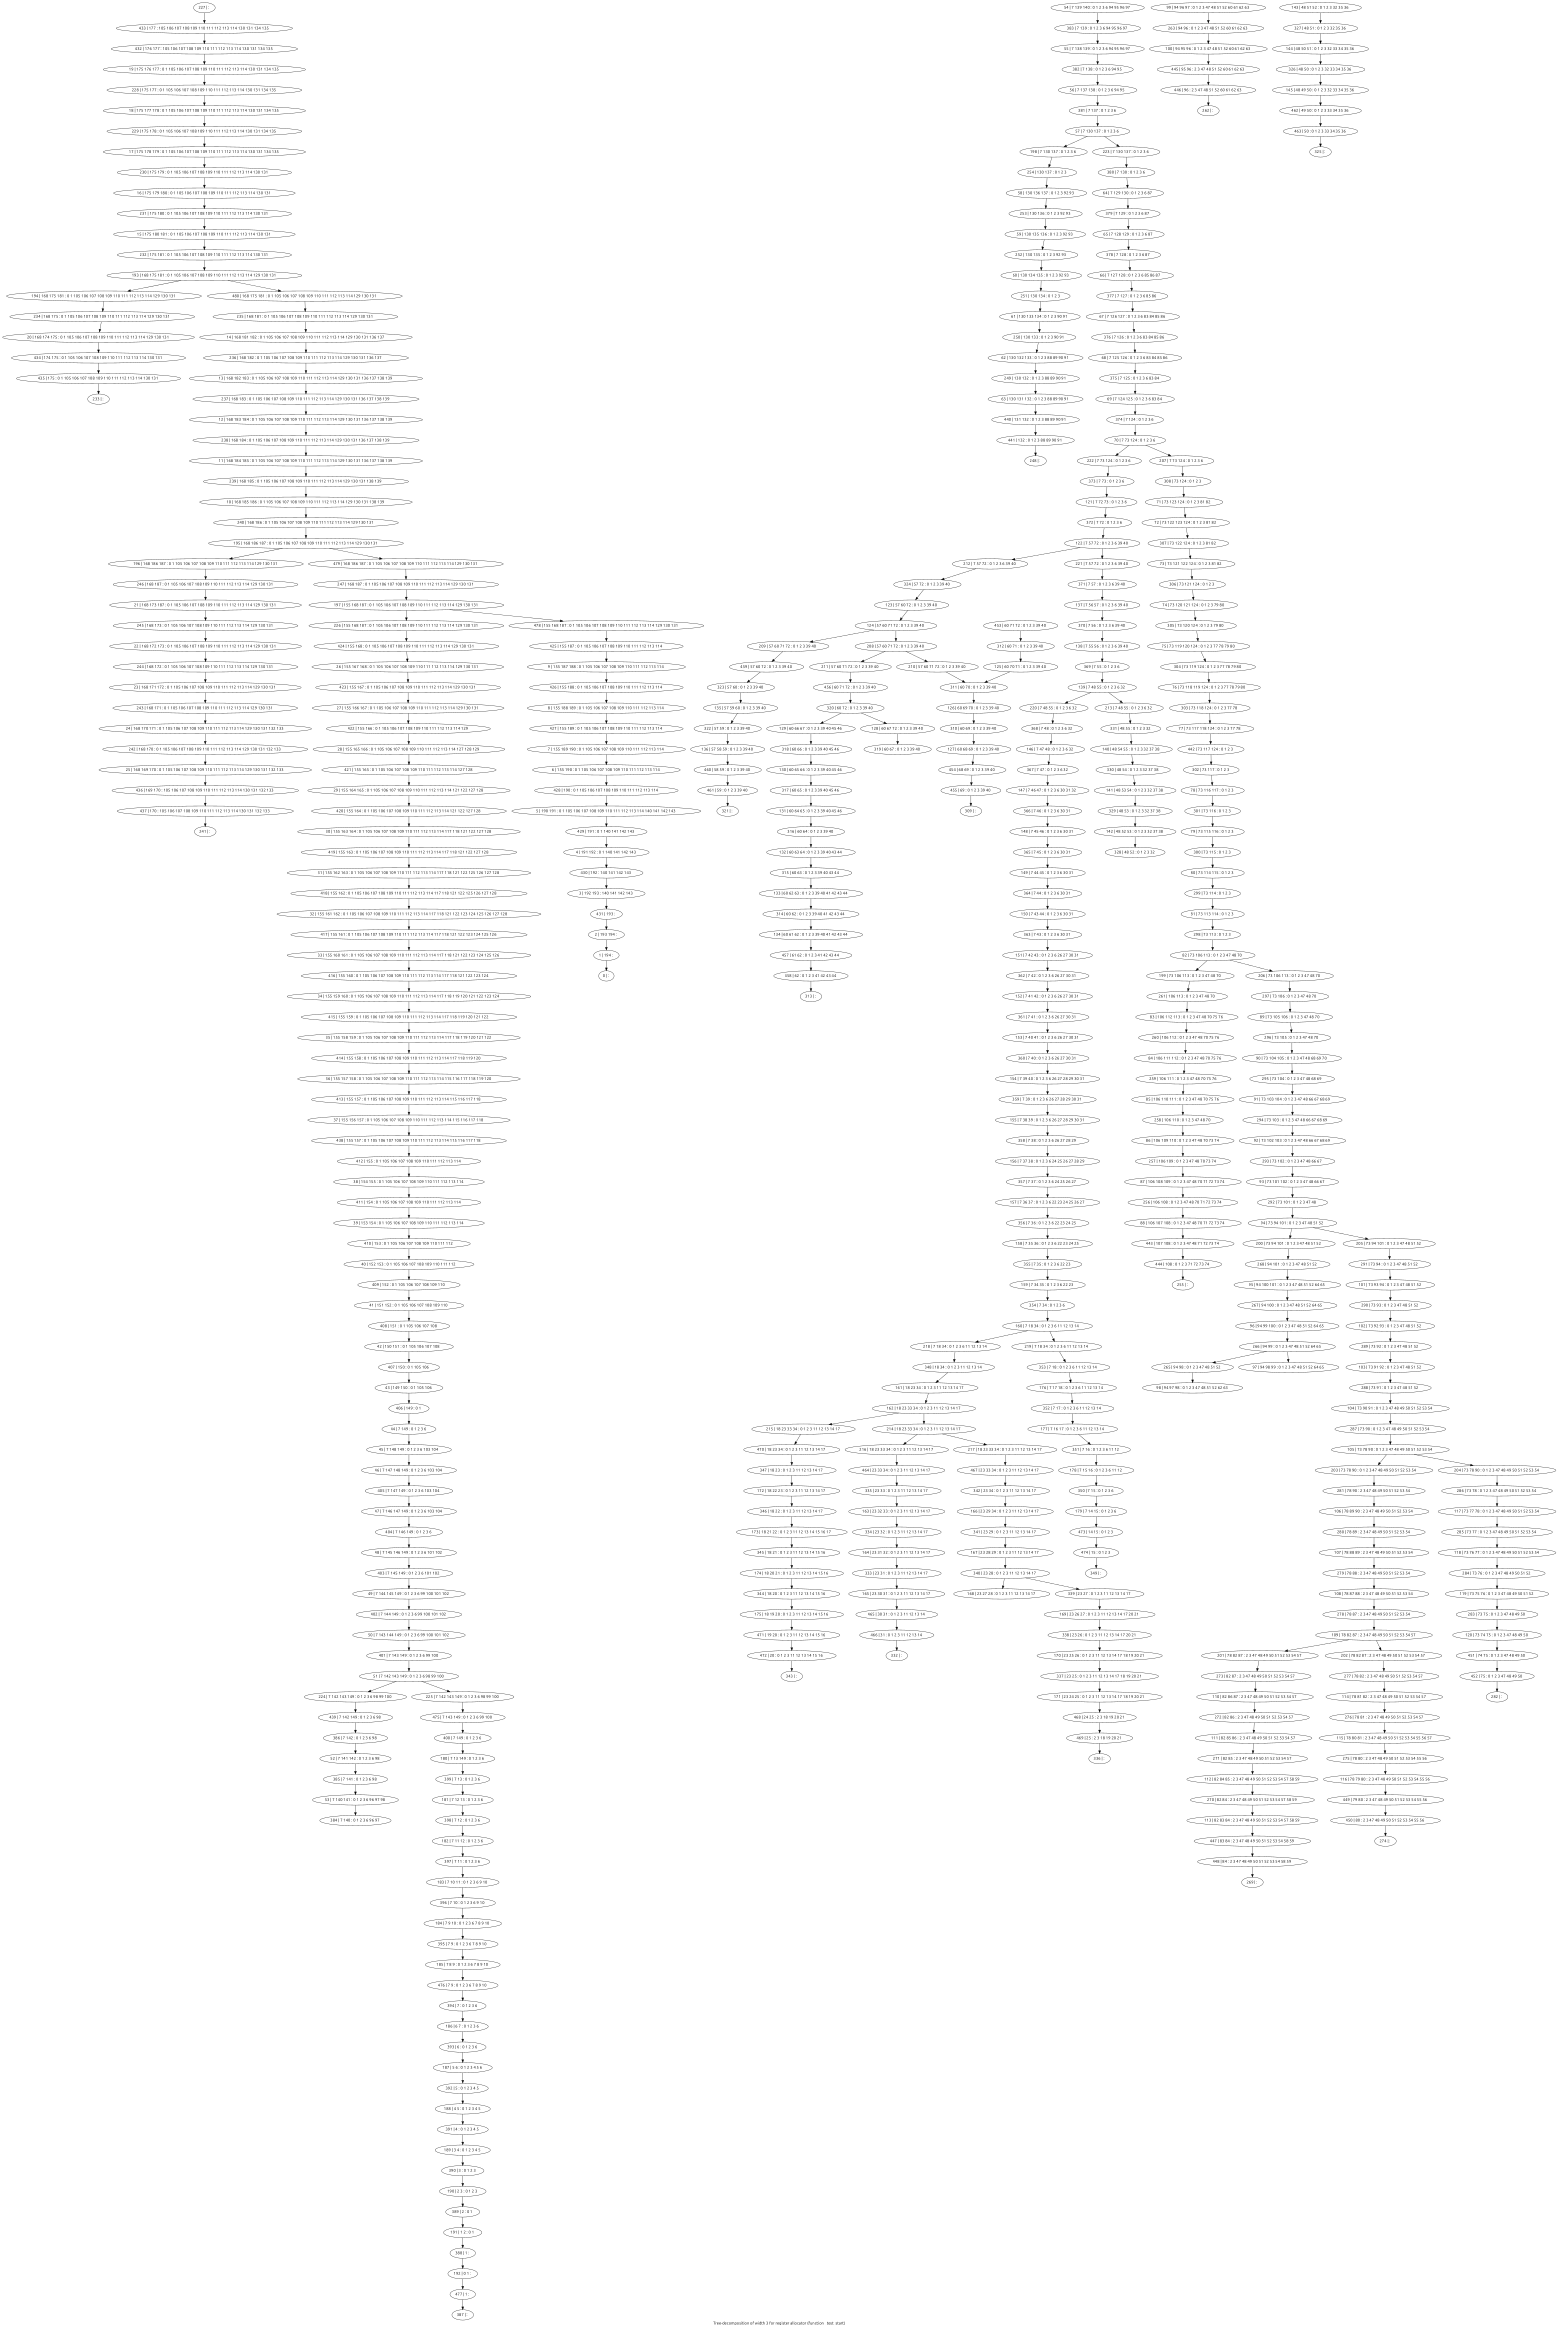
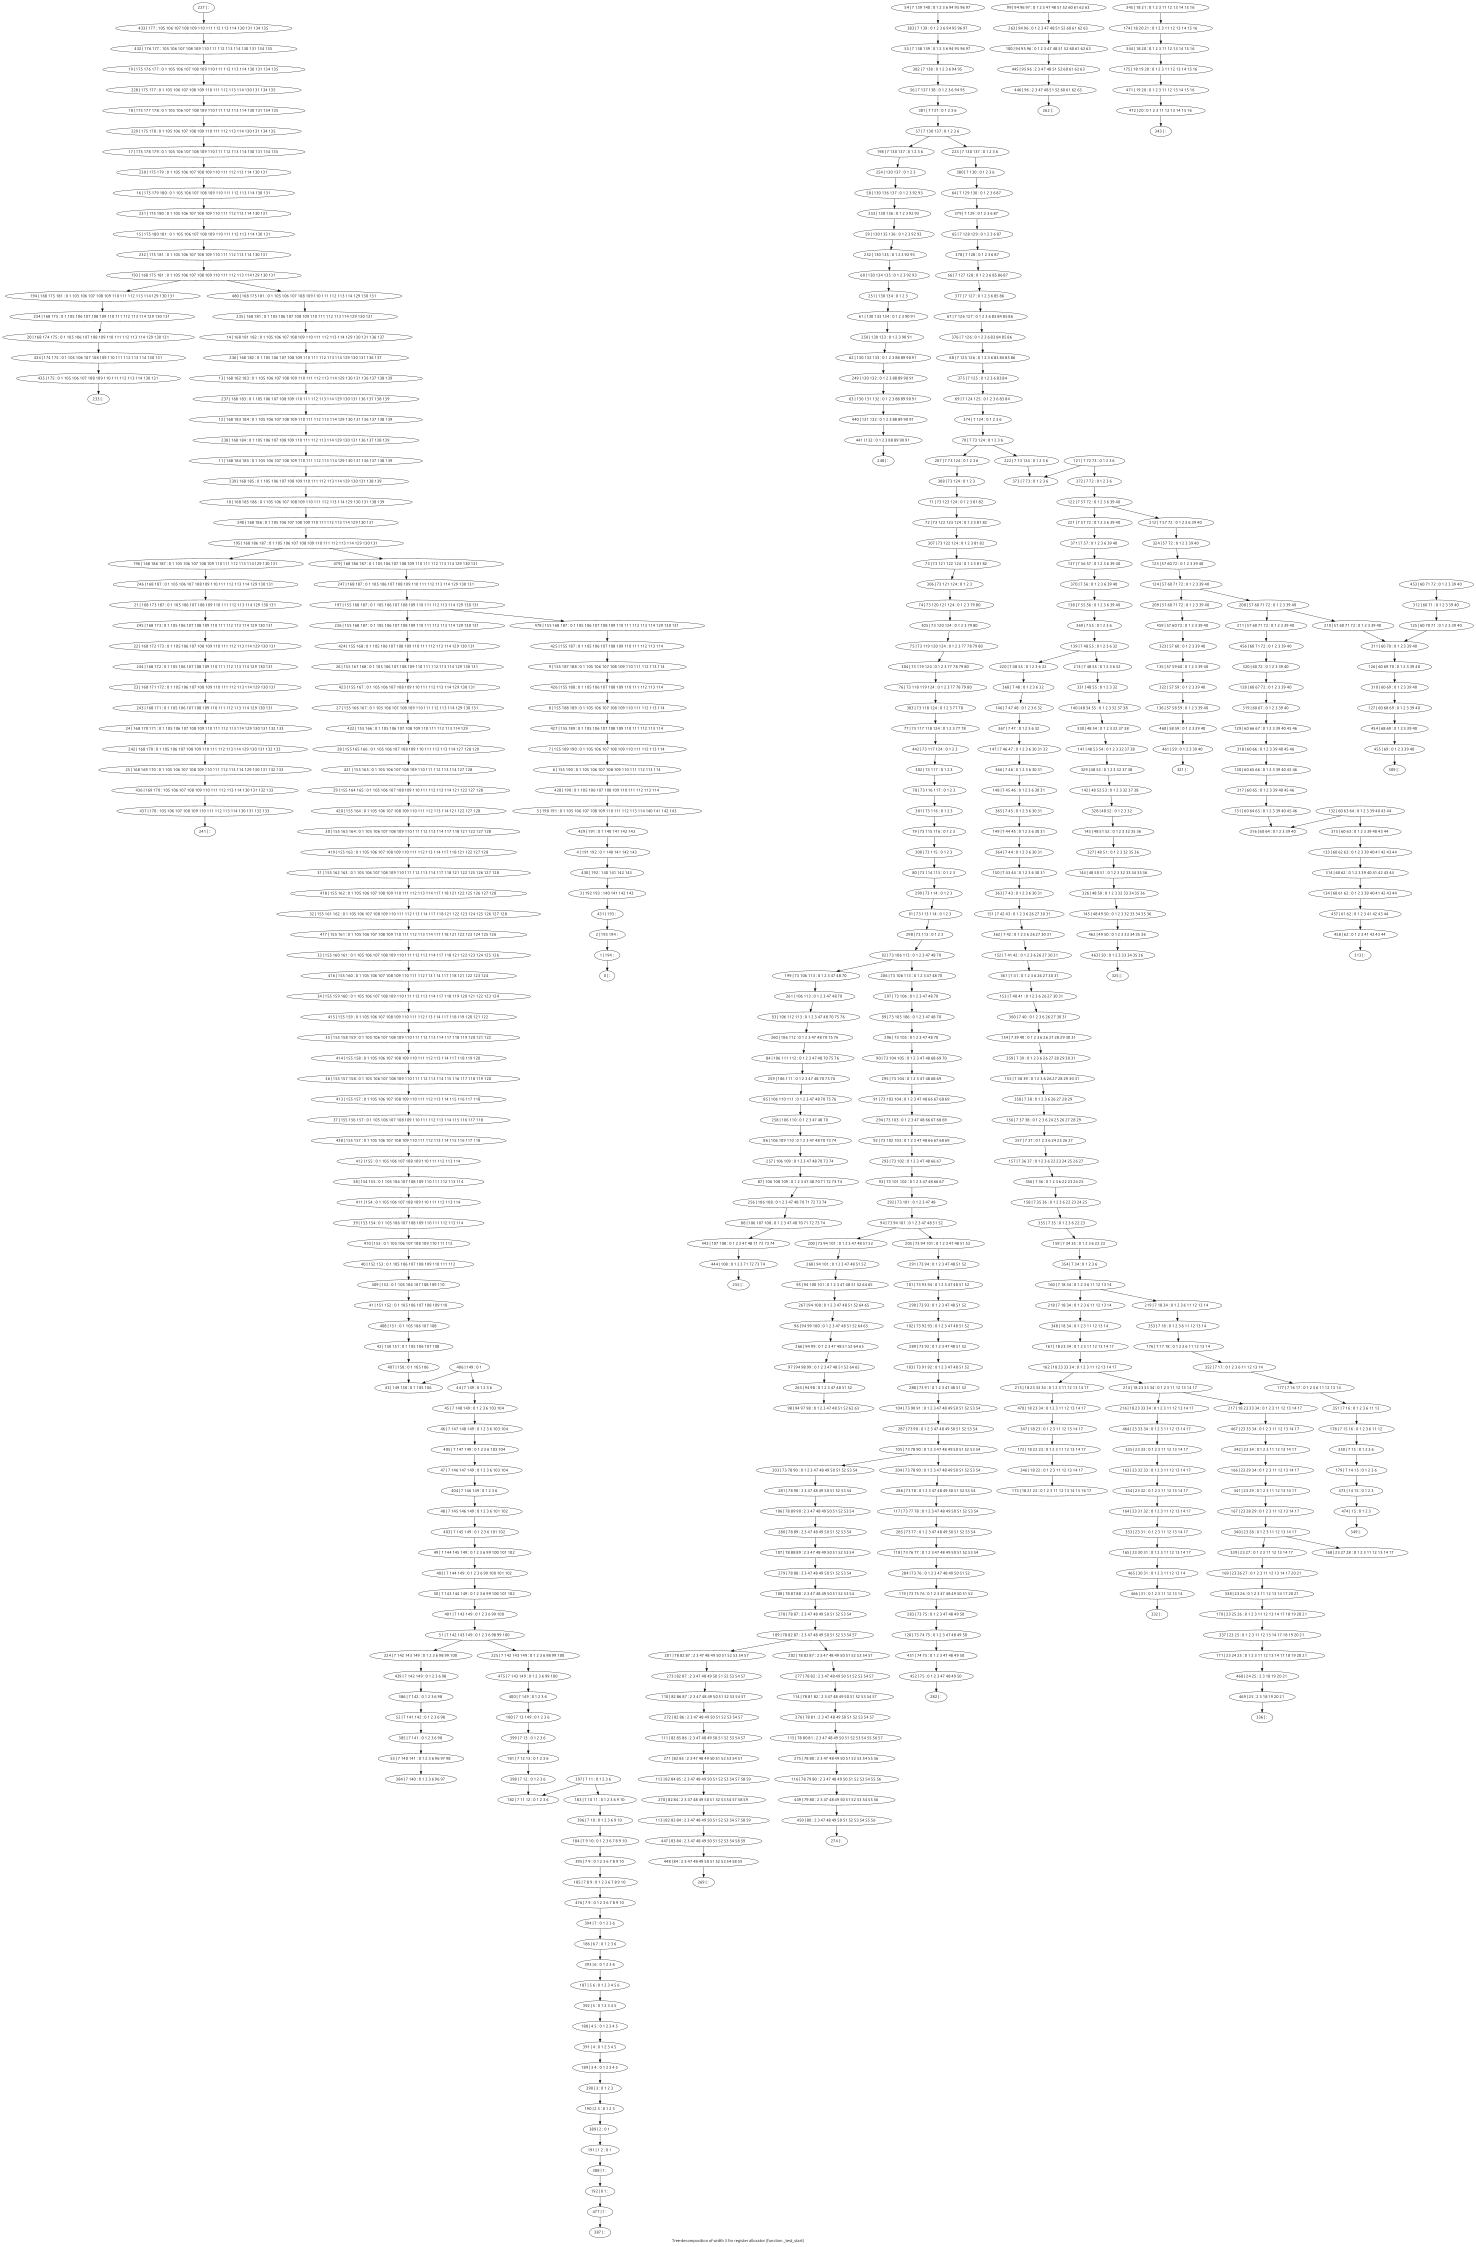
(1107, 490) -> (1064, 471)
(832, 718) -> (1266, 717)
none -> (1113, 820)
(811, 841) -> (1318, 821)
(1241, 1357) -> (824, 1376)
(409, 1397) -> (441, 1377)
(792, 1541) -> none
(463, 1850) -> (563, 1789)
